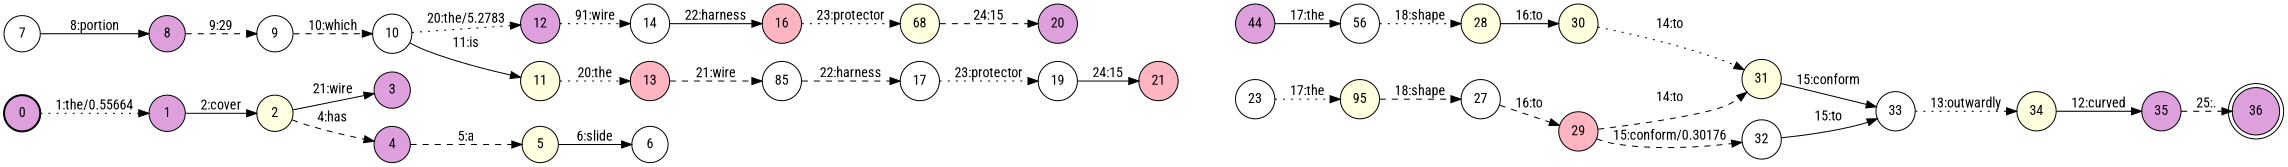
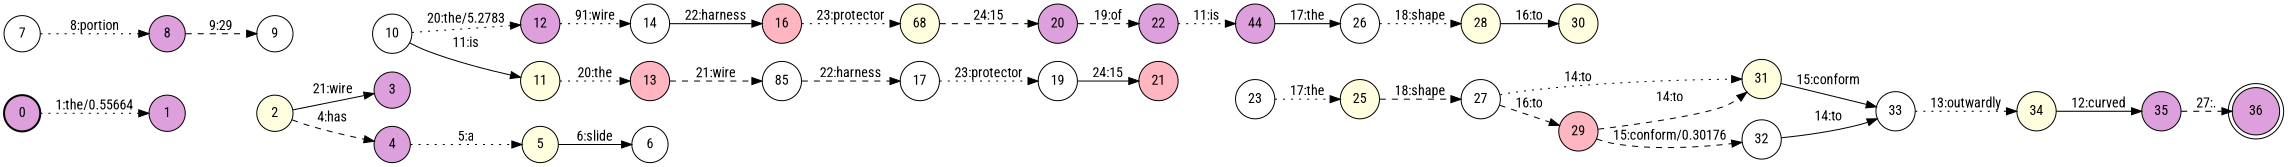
none -> (1158, 24)
(1360, 24) -> (1360, 24)
(89, 34) -> (89, 34)
(328, 34) -> none
(1667, 43) -> (1616, 83)
(1360, 99) -> (1360, 99)
(2207, 104) -> (2207, 104)
(216, 113) -> none
(1829, 117) -> (1829, 117)
(461, 144) -> (461, 144)
